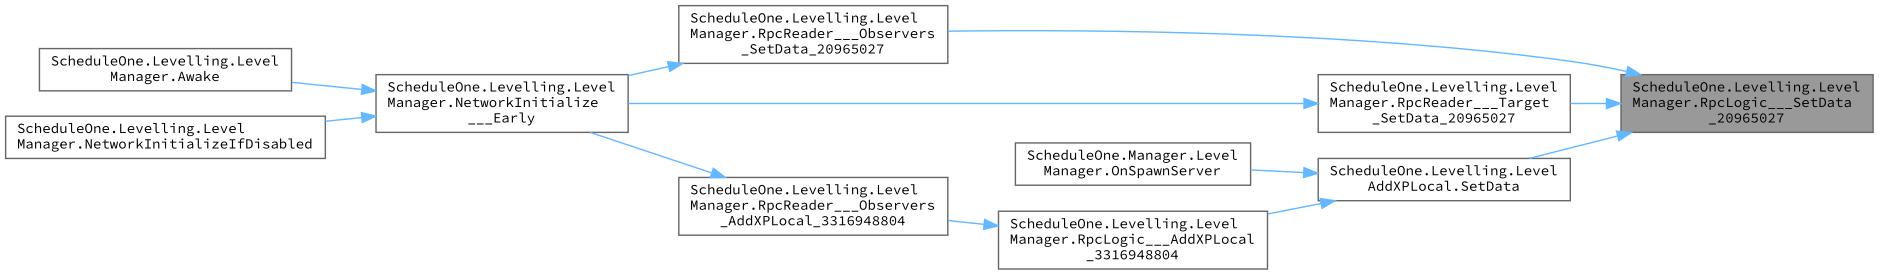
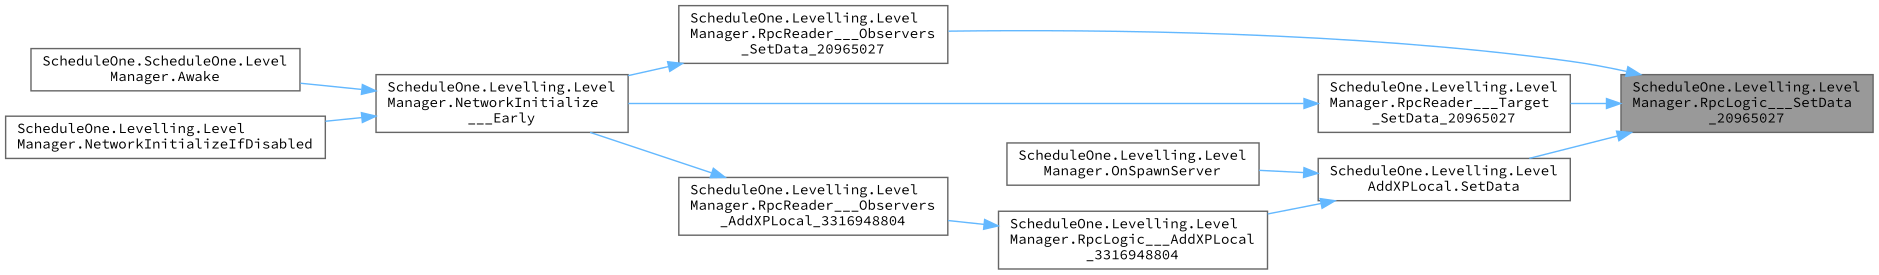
(165, 70) -> (165, 70)
(1133, 164) -> (1133, 164)
